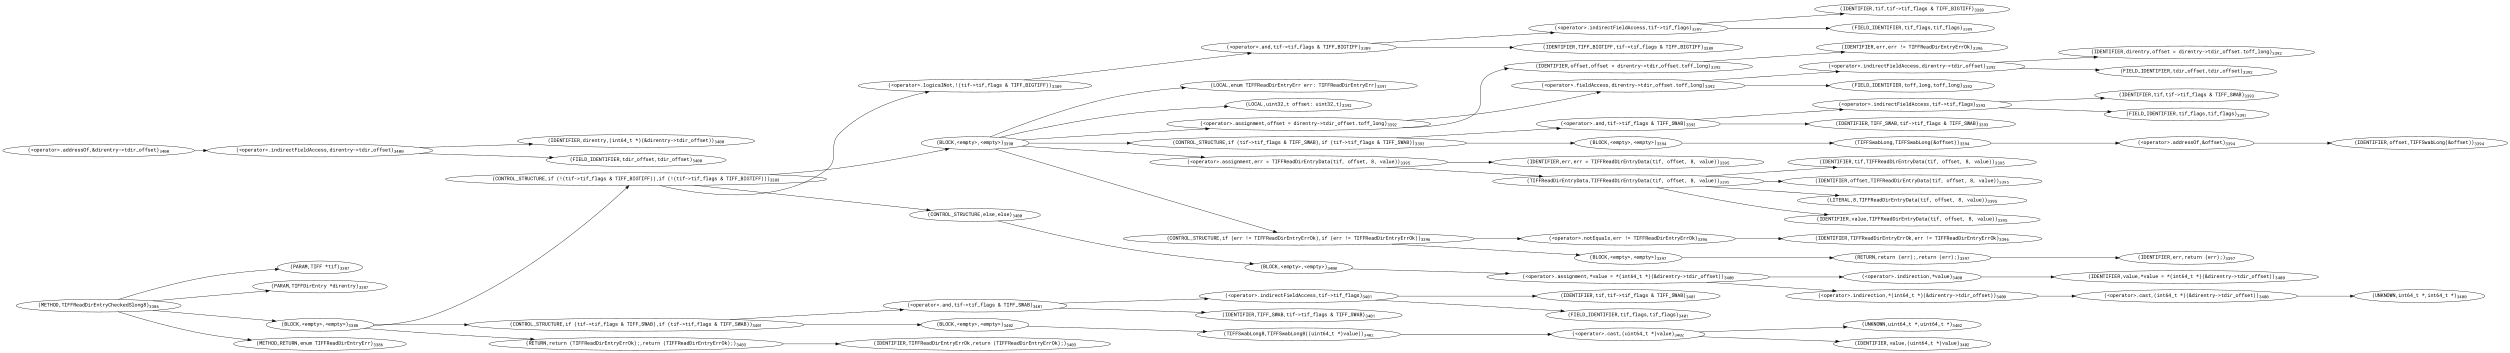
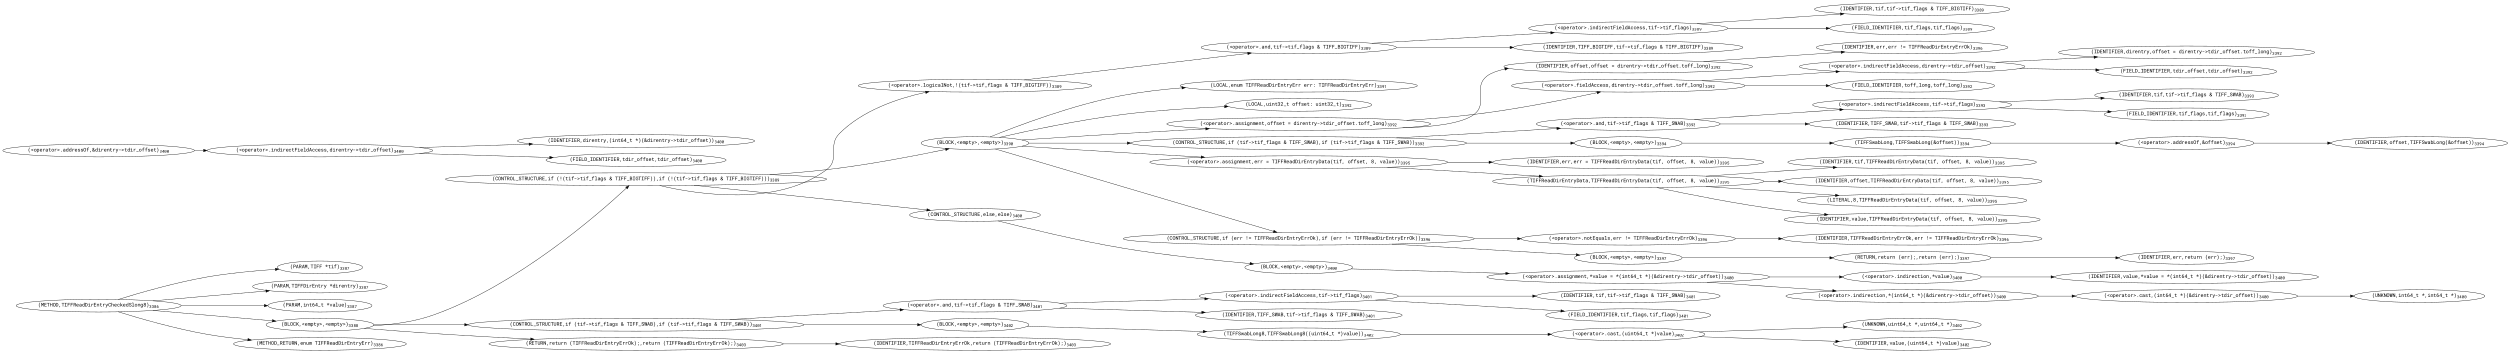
none -> (320, 306)
